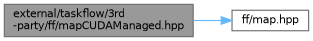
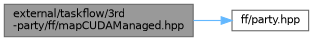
(270, 21) -> (270, 21)
